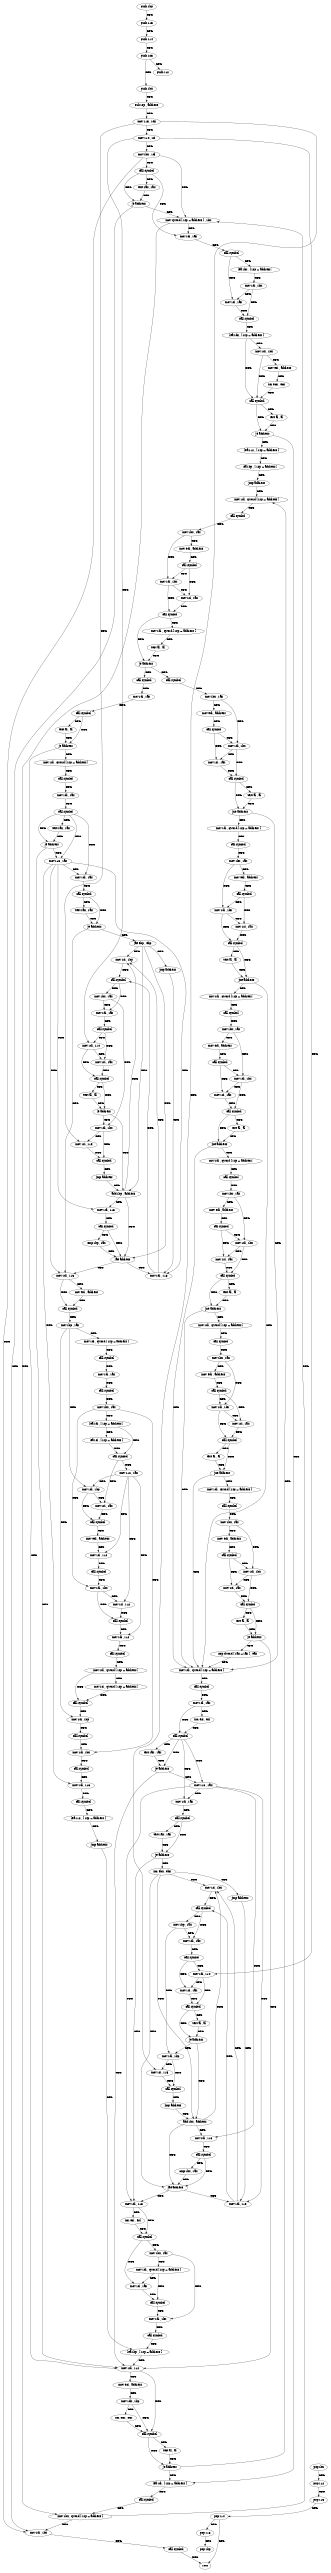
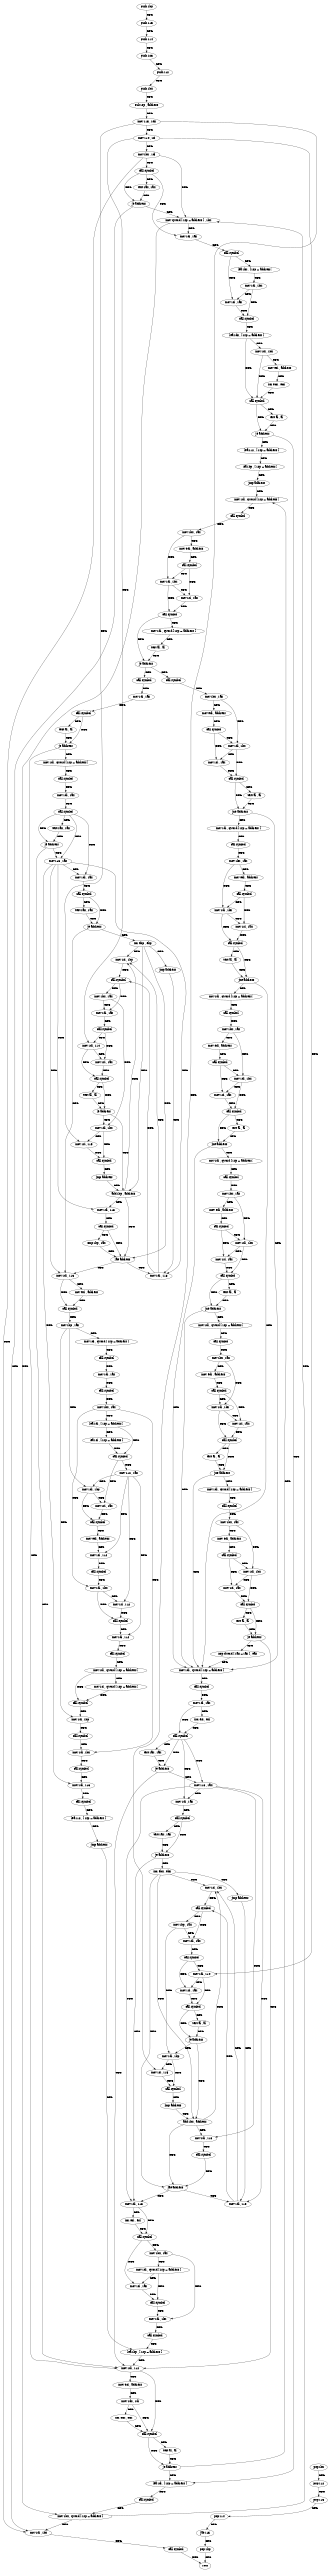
(145, 72) -> (155, 80)
(143, 944) -> (143, 944)
(188, 2171) -> none
(130, 2402) -> (130, 2402)
(205, 2533) -> (205, 2533)
(218, 2542) -> (205, 2557)
